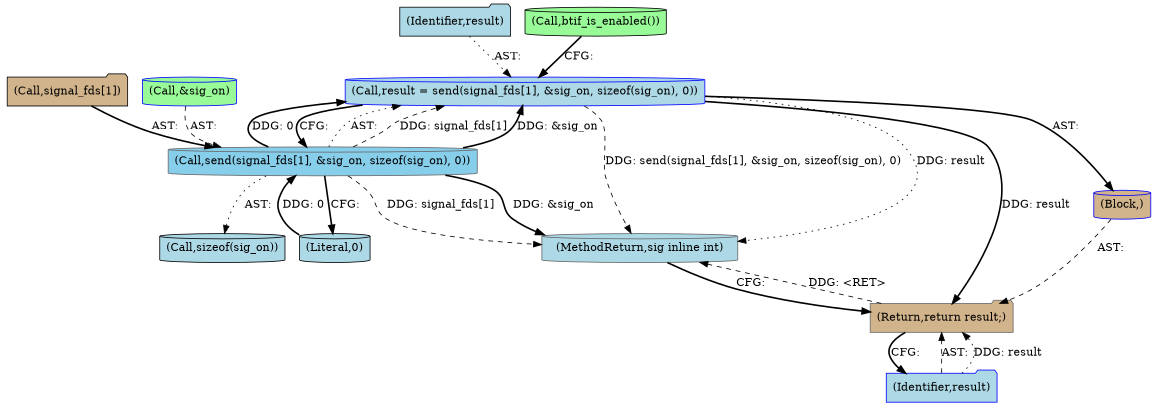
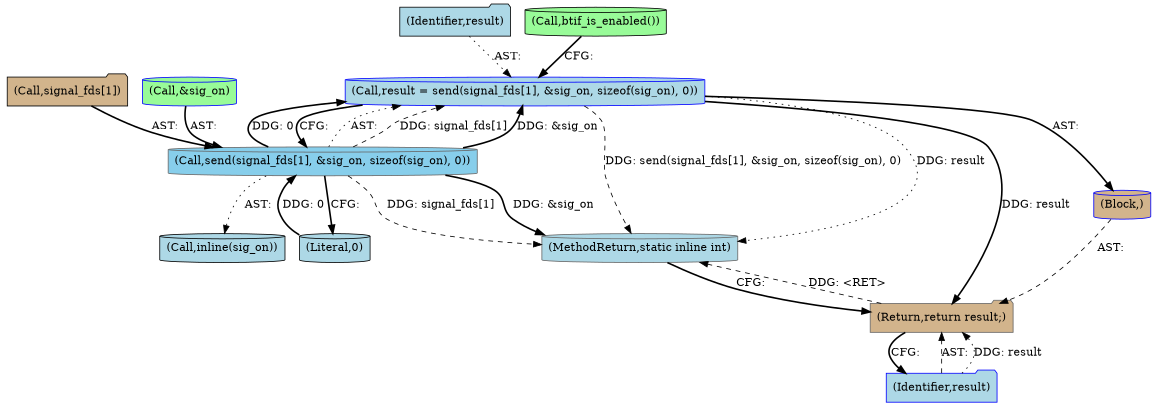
(190, 132) -> (190, 132)
(222, 248) -> (222, 248)
(640, 248) -> (640, 248)
